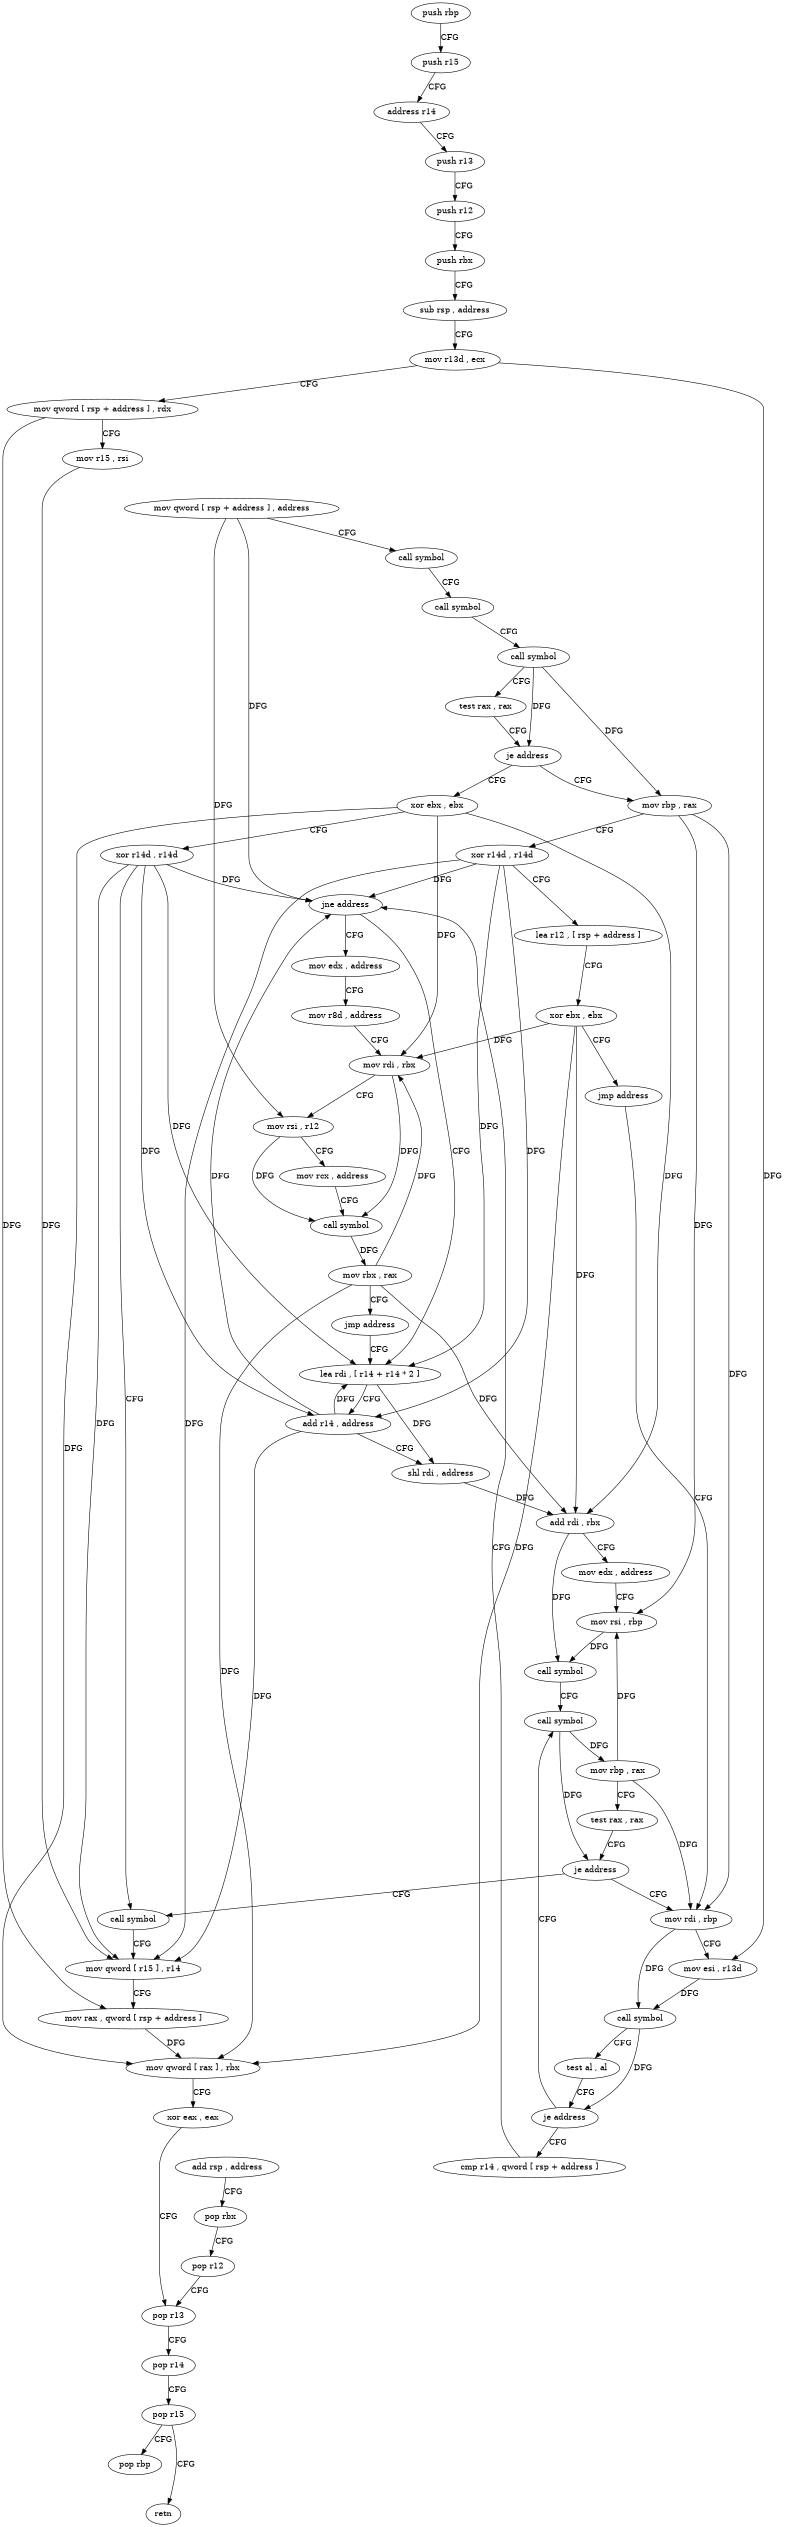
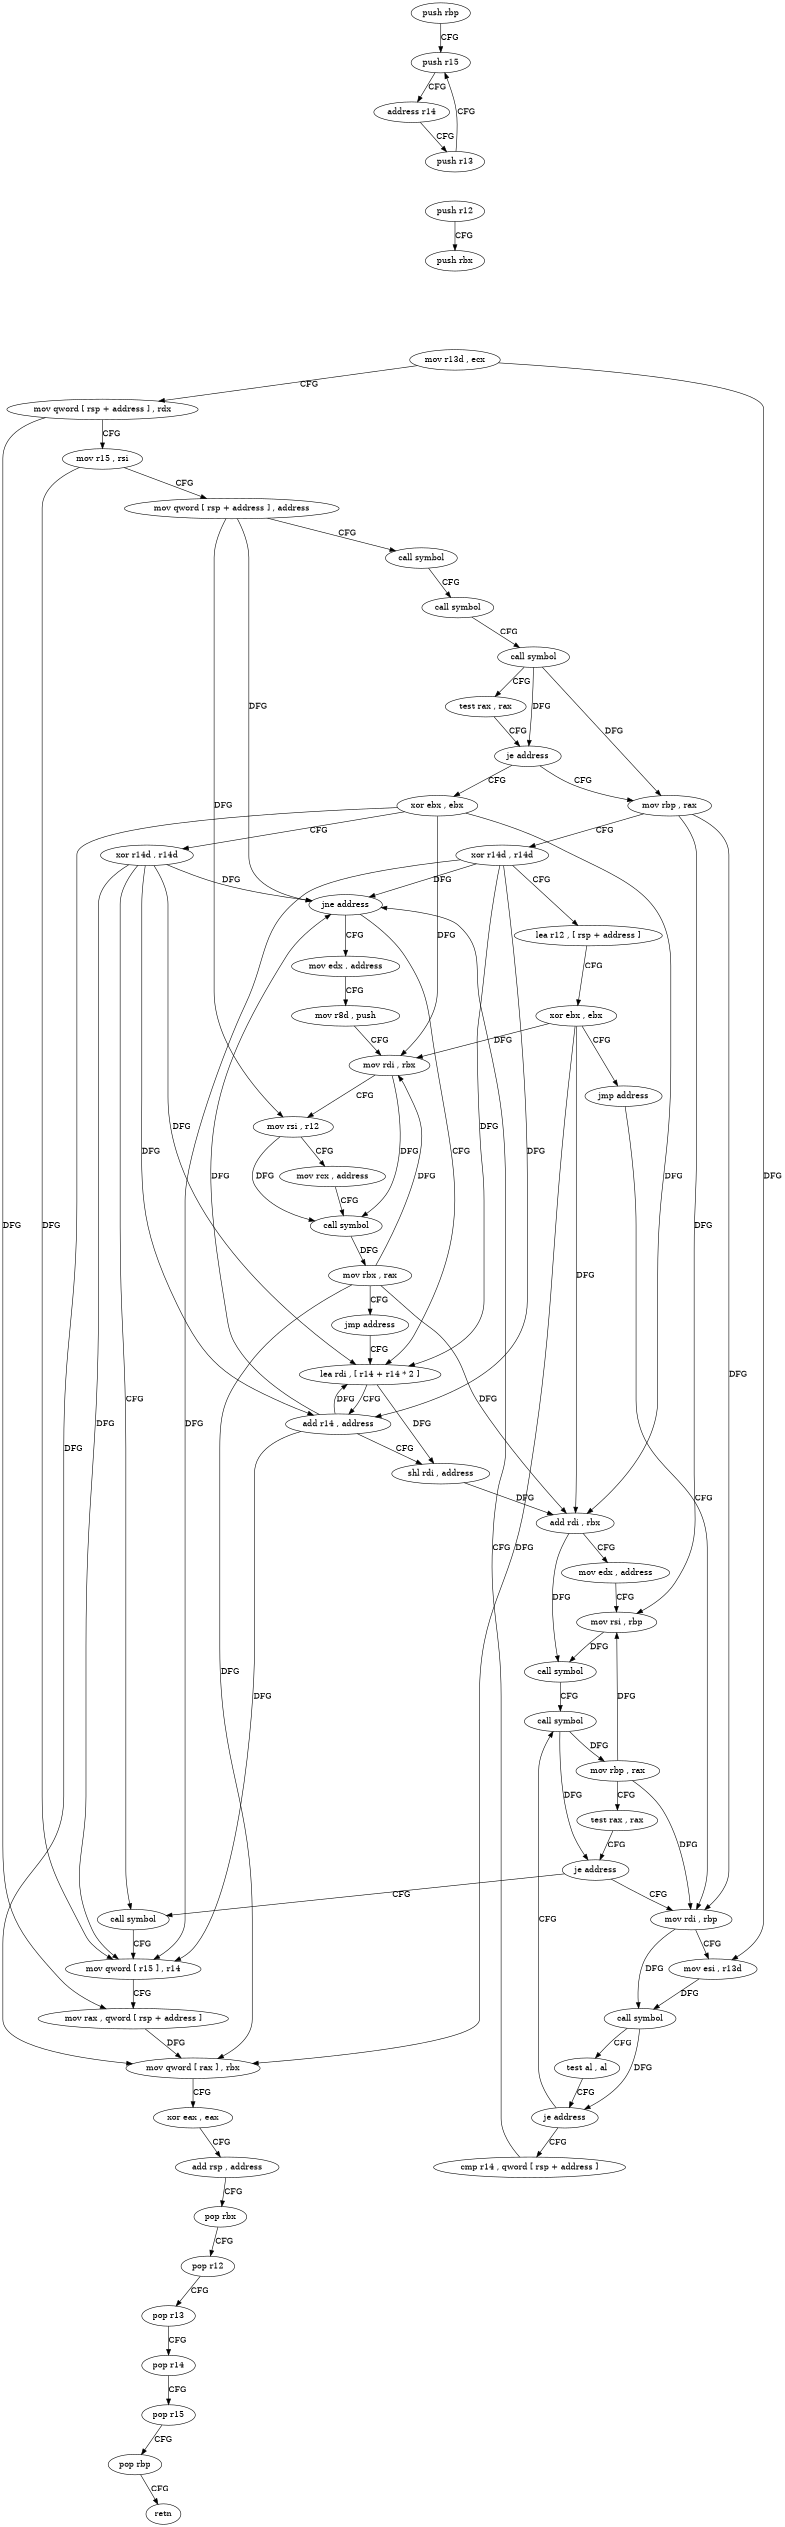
(455, 184) -> (457, 114)
(455, 310) -> none
none -> (163, 482)
(346, 1016) -> (346, 1016)
(159, 2210) -> (208, 2140)
(177, 2462) -> (148, 2487)
